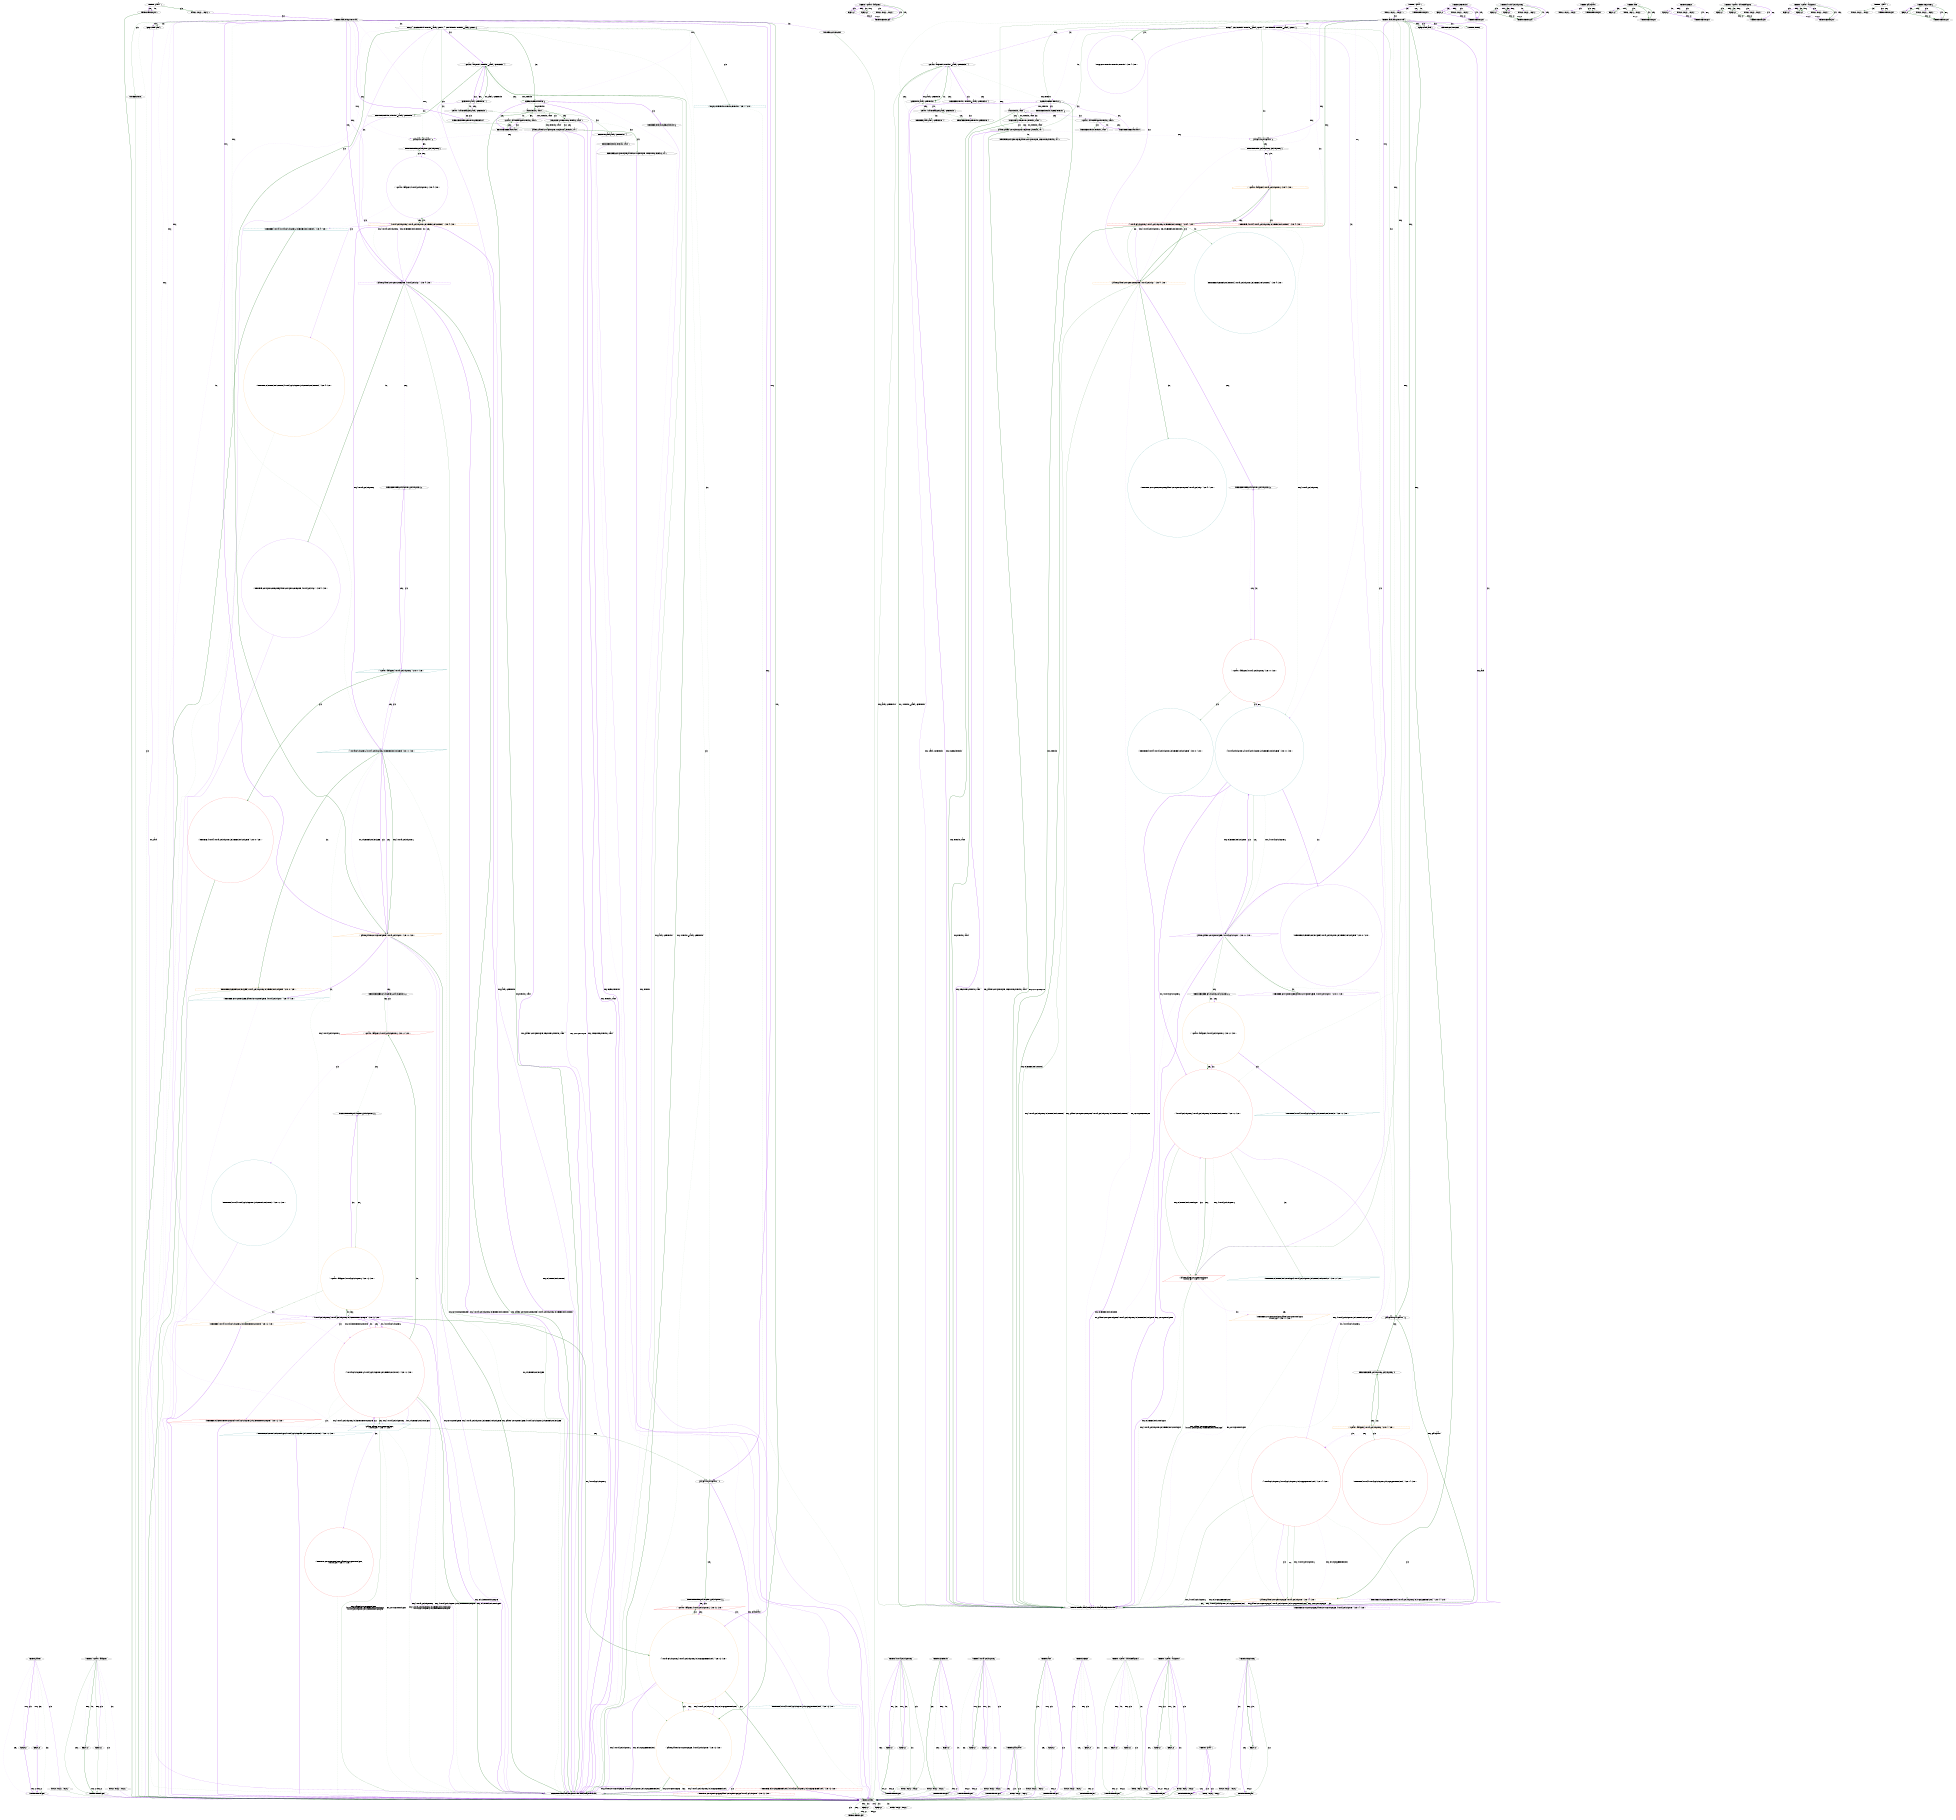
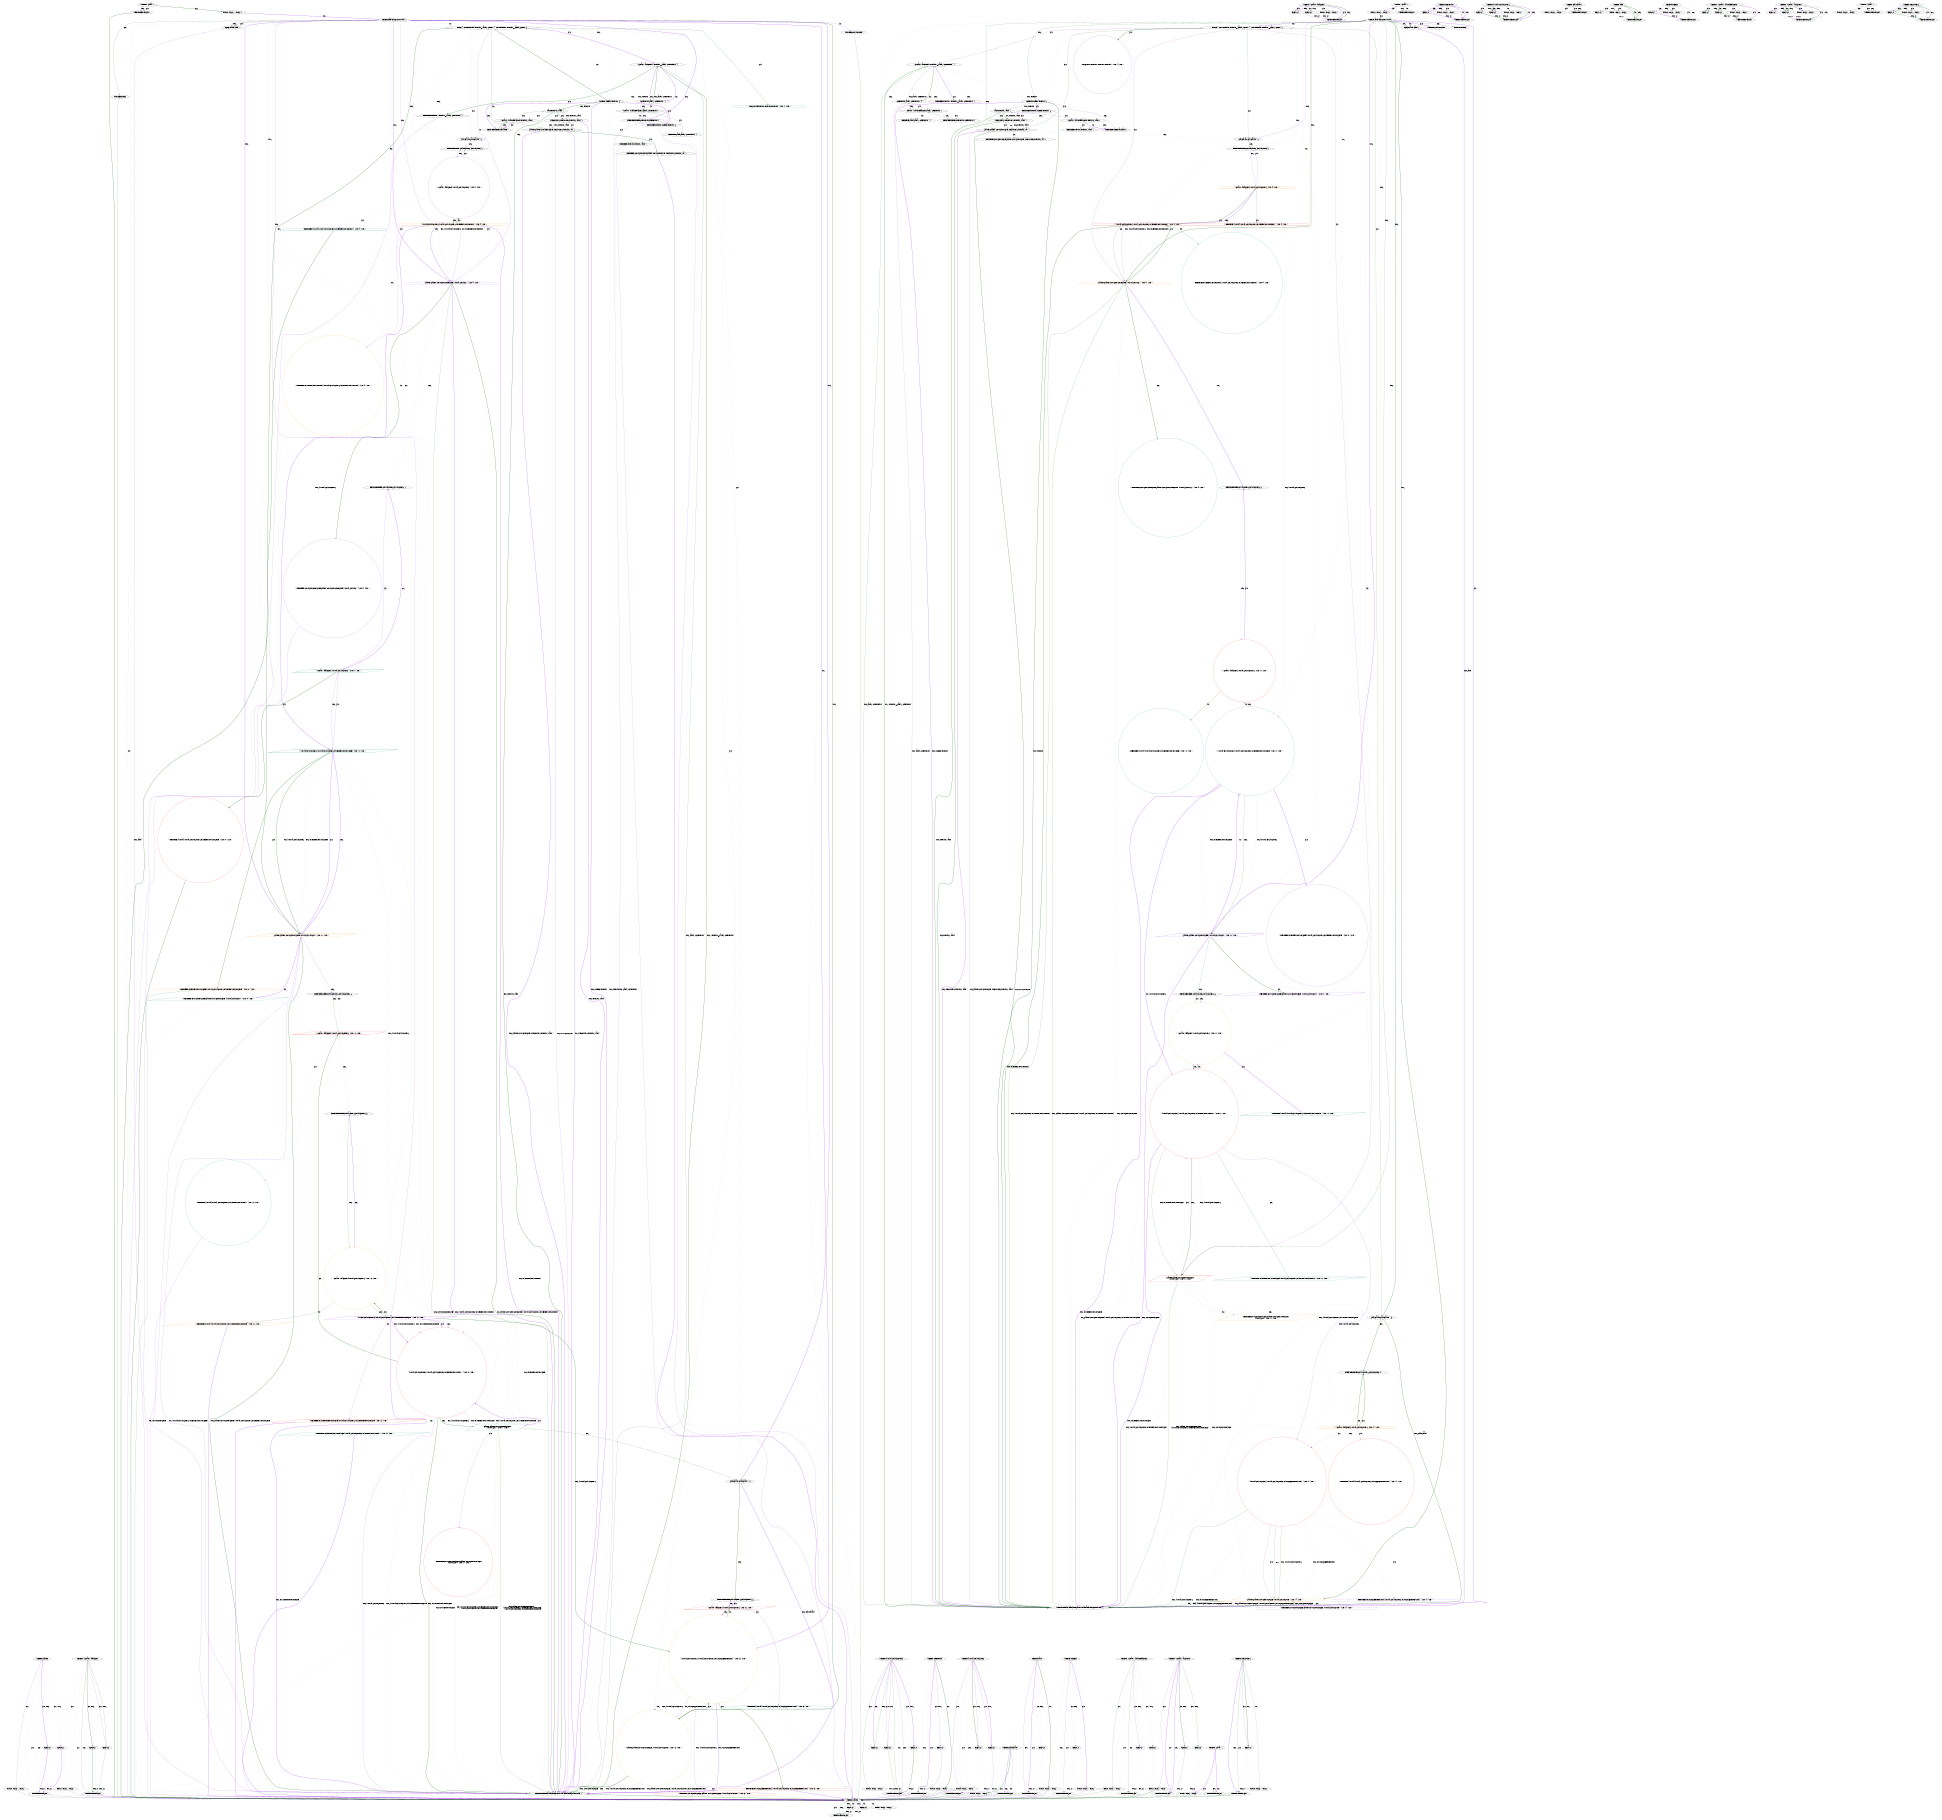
none -> (888, 1748)
